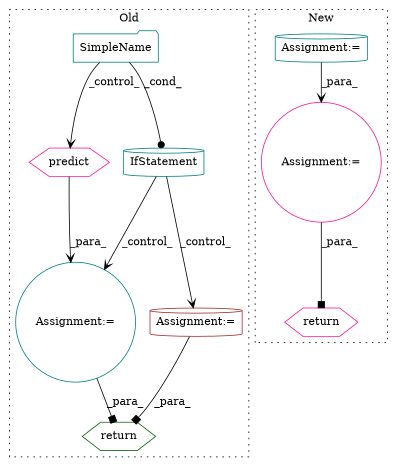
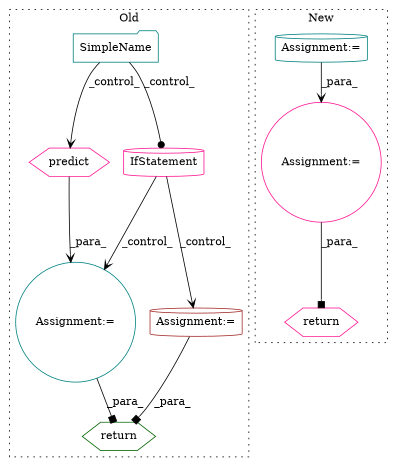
(163, 82) -> (169, 82)
(164, 162) -> (164, 162)
